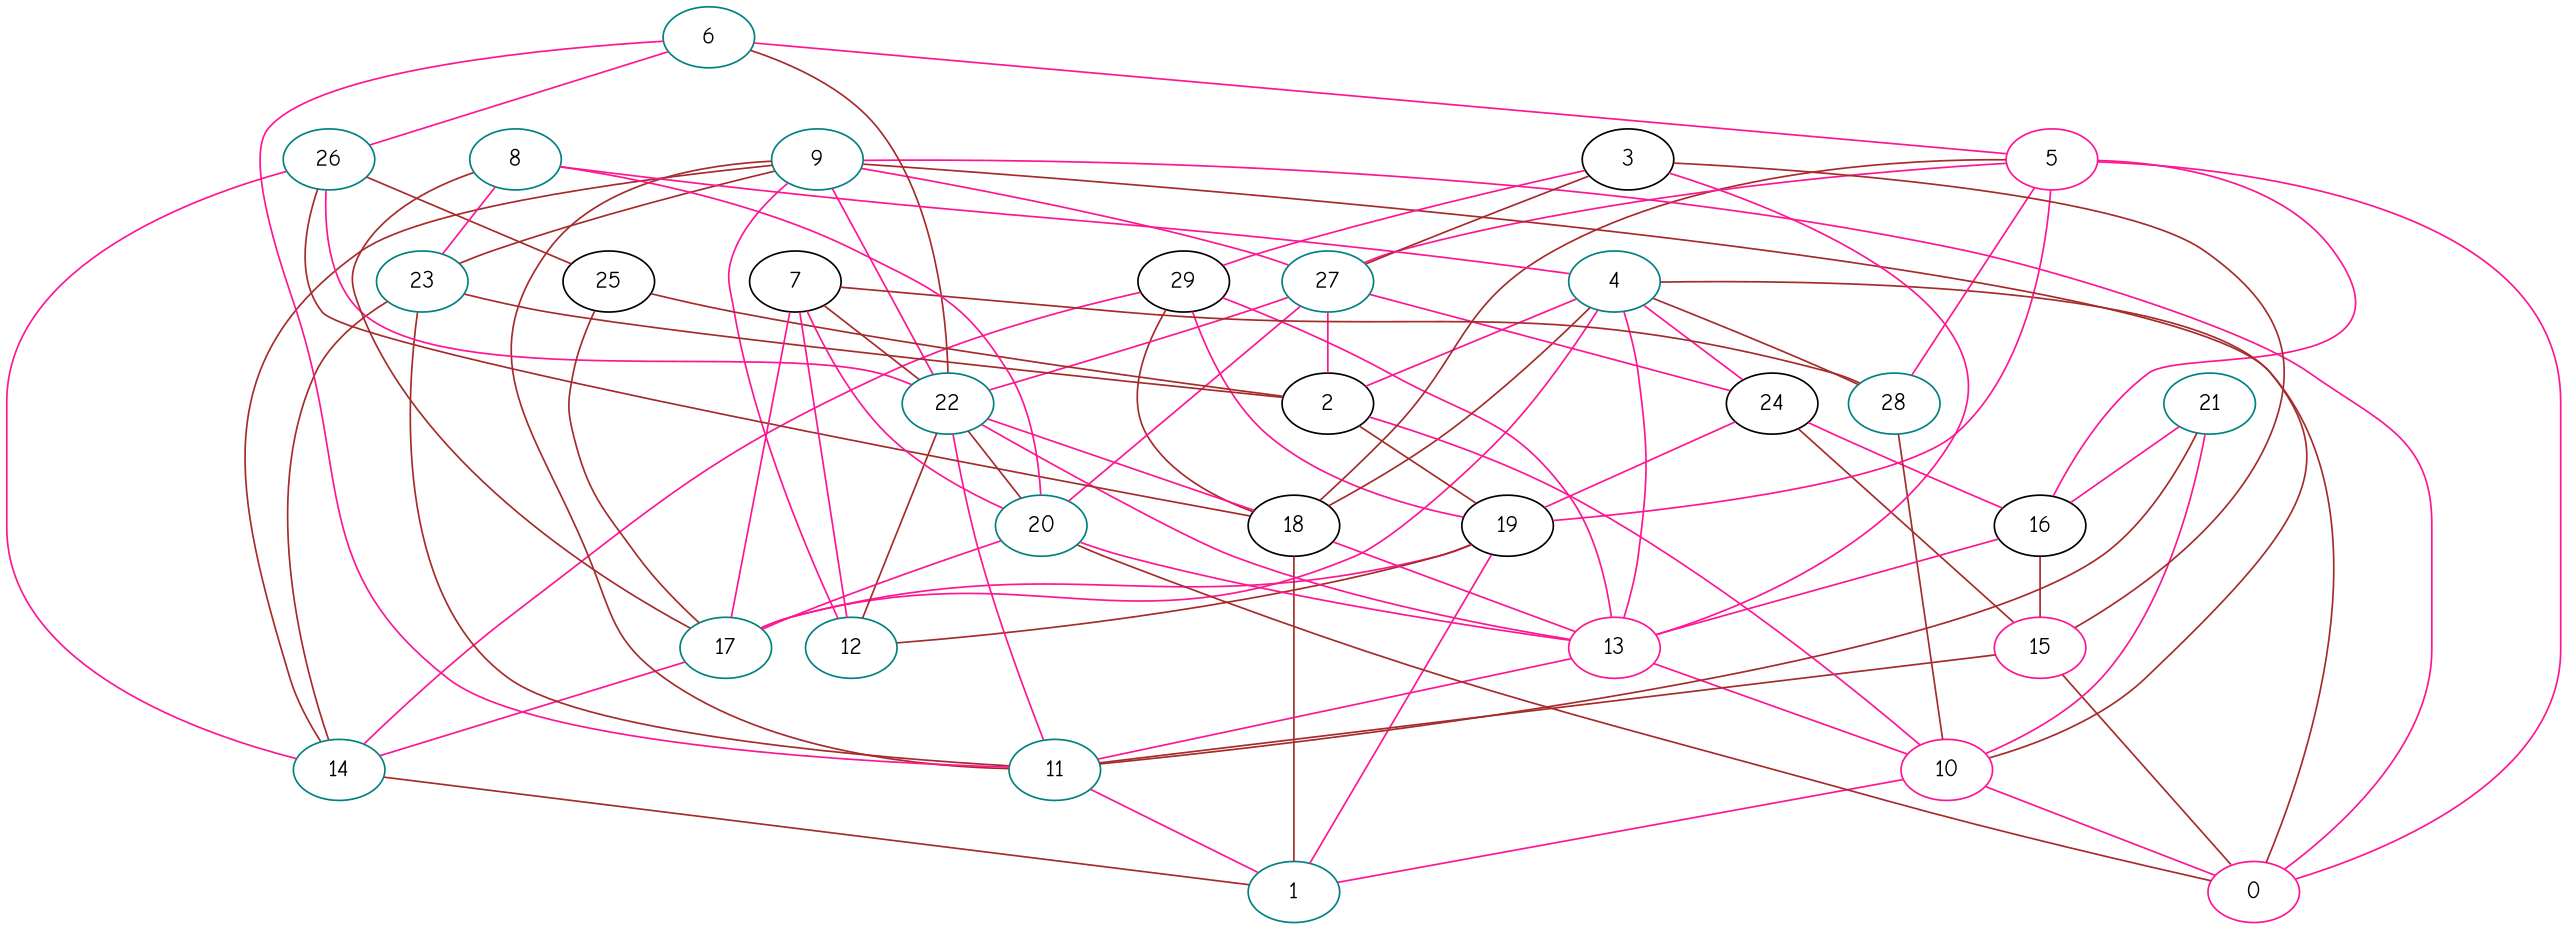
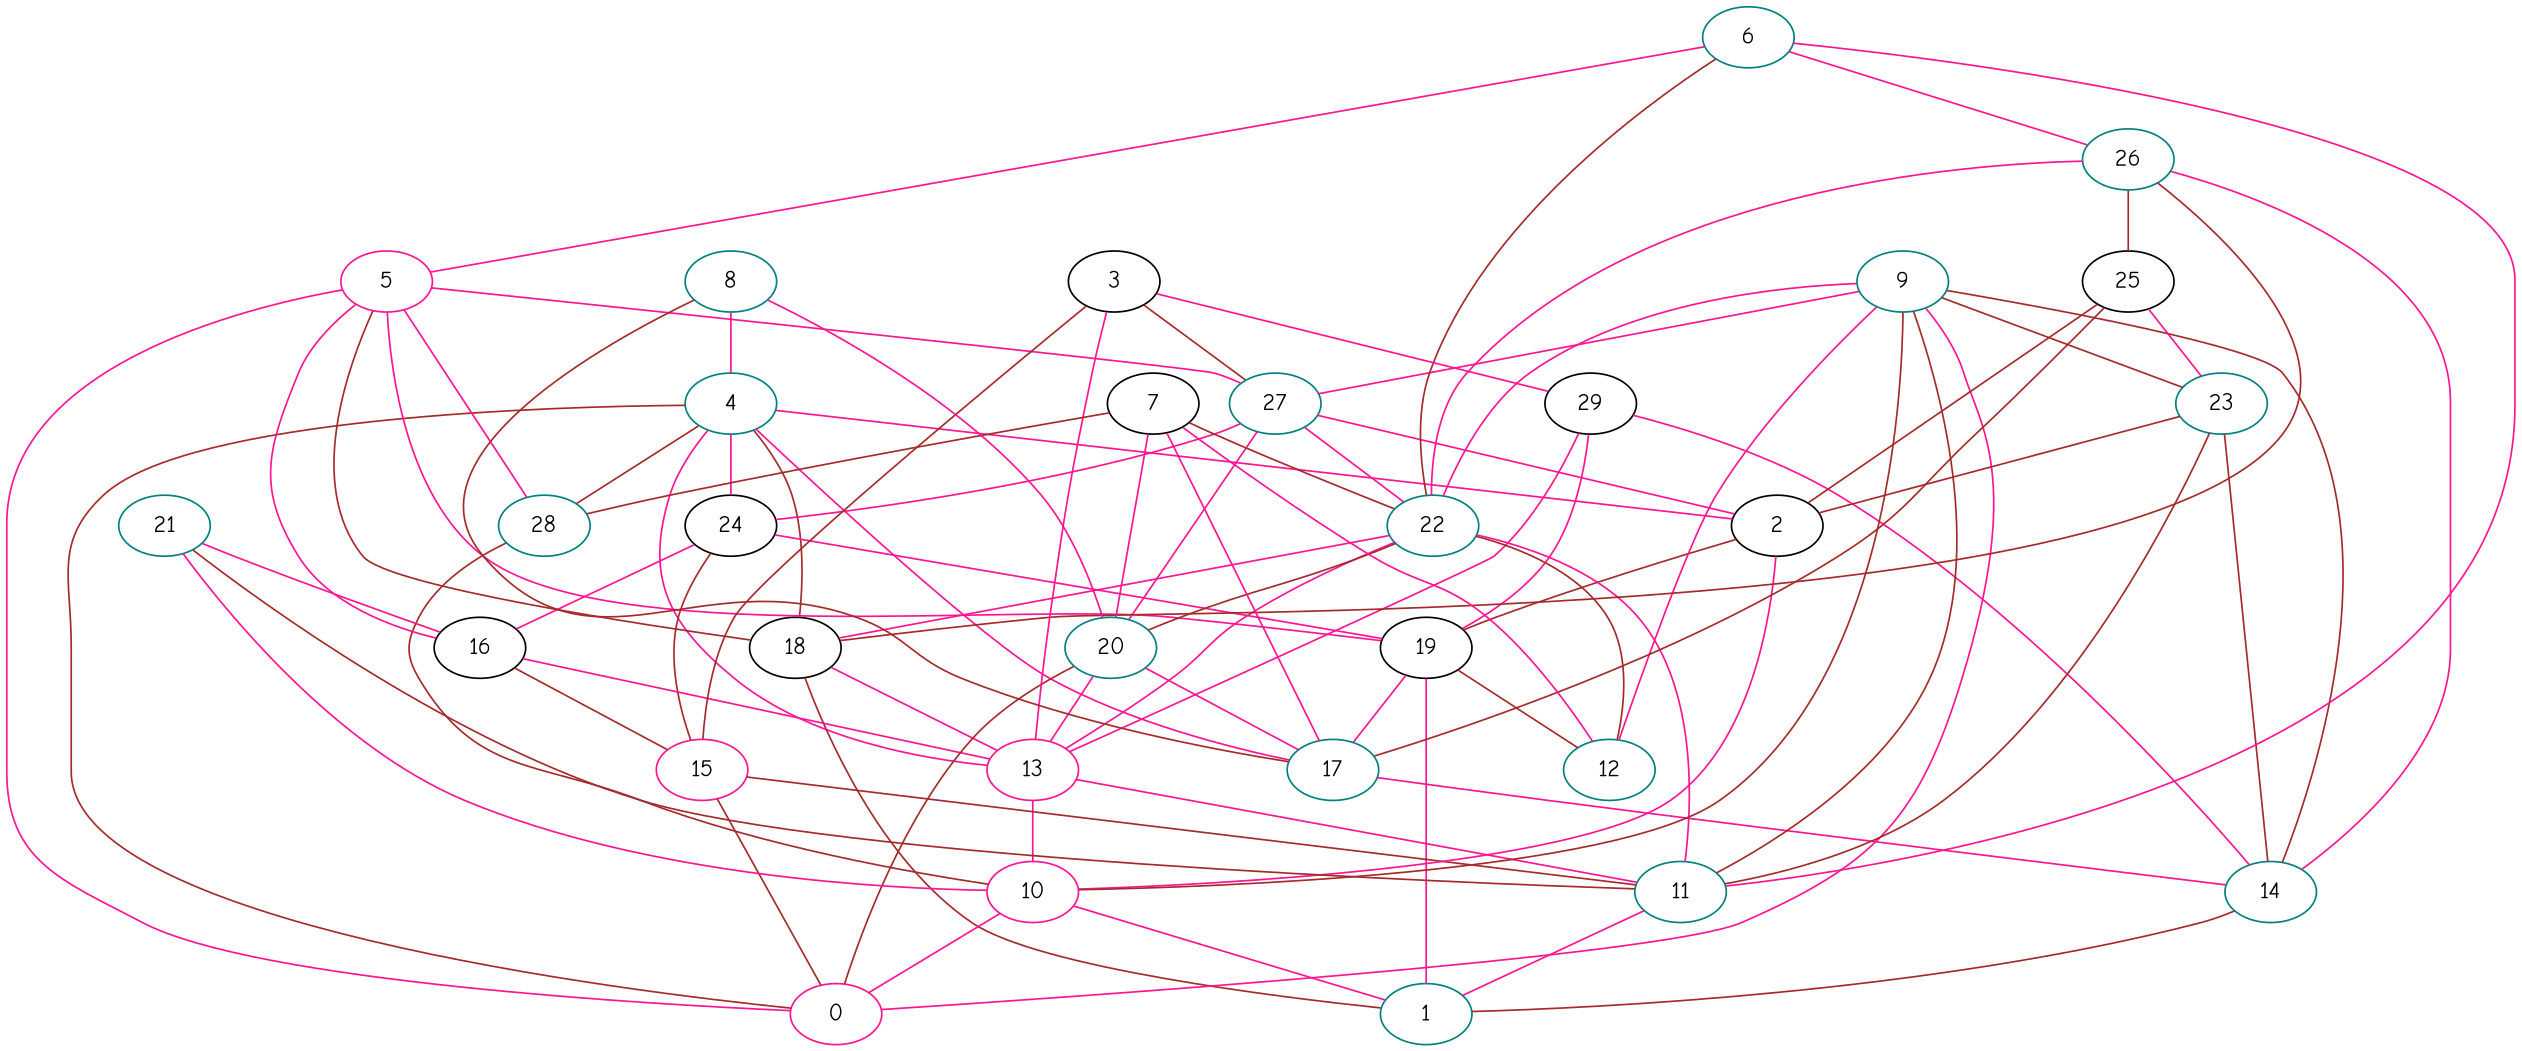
(462, 229) -> (2179, 348)
(1142, 423) -> none
